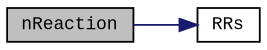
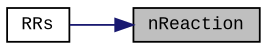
(157, 25) -> (92, 25)
